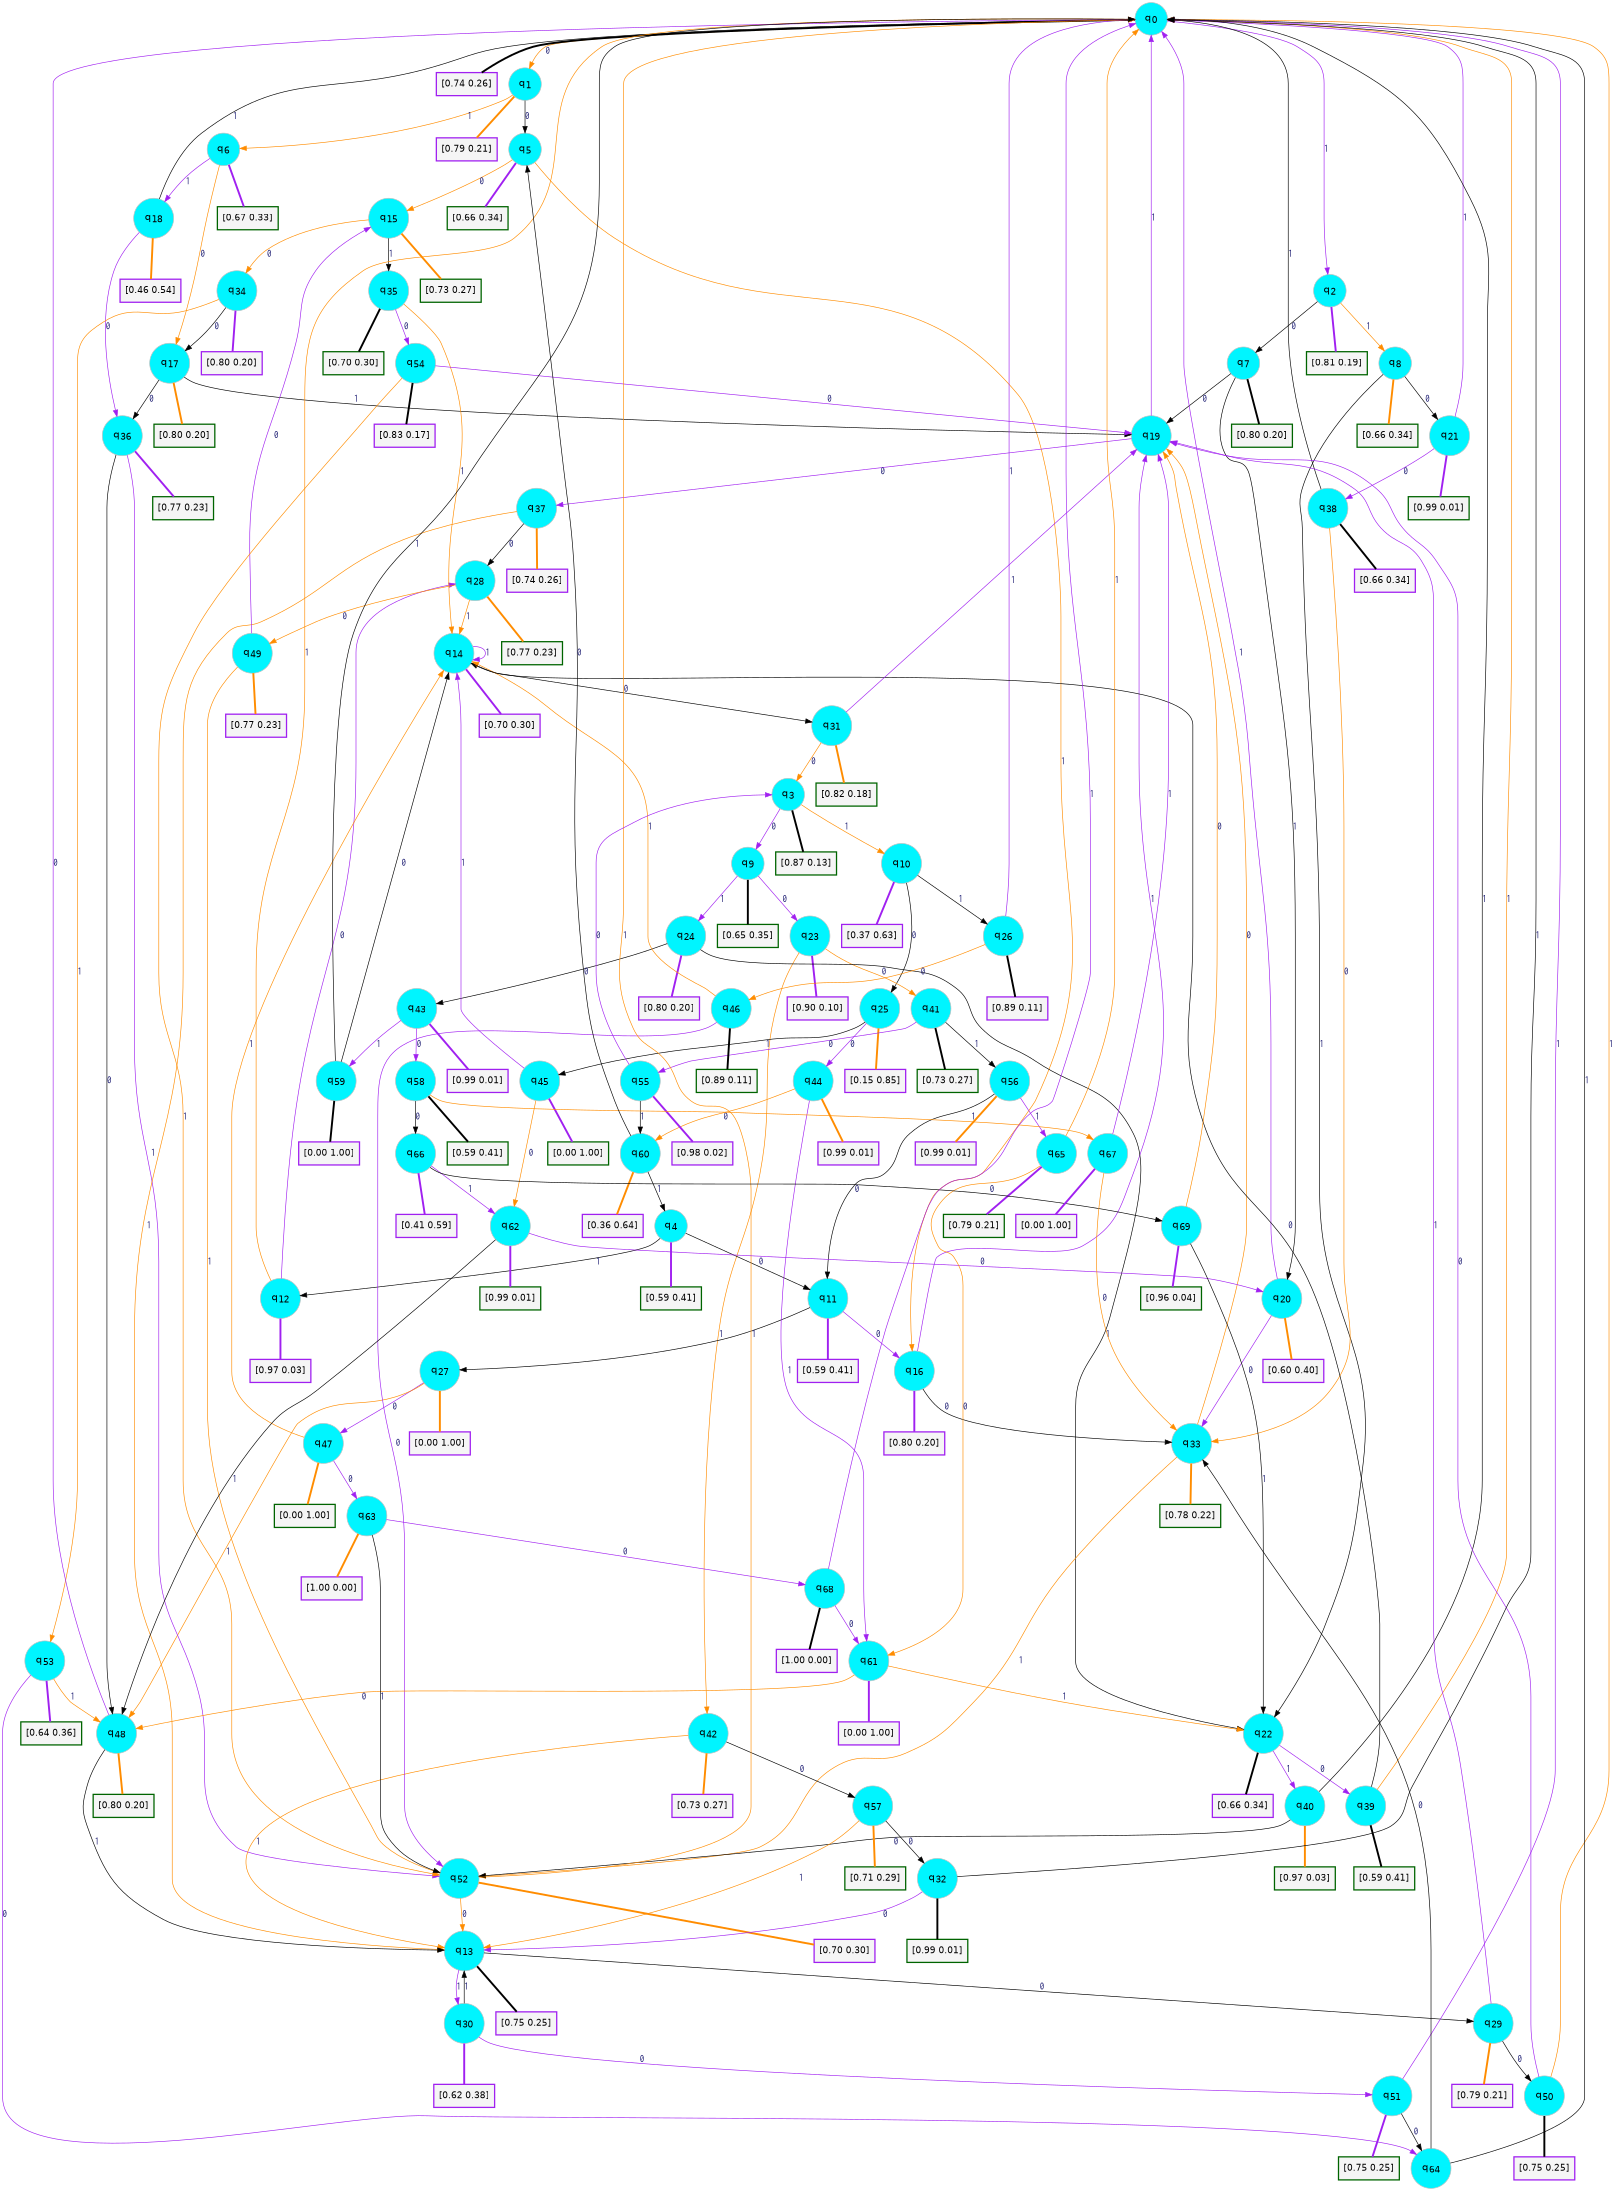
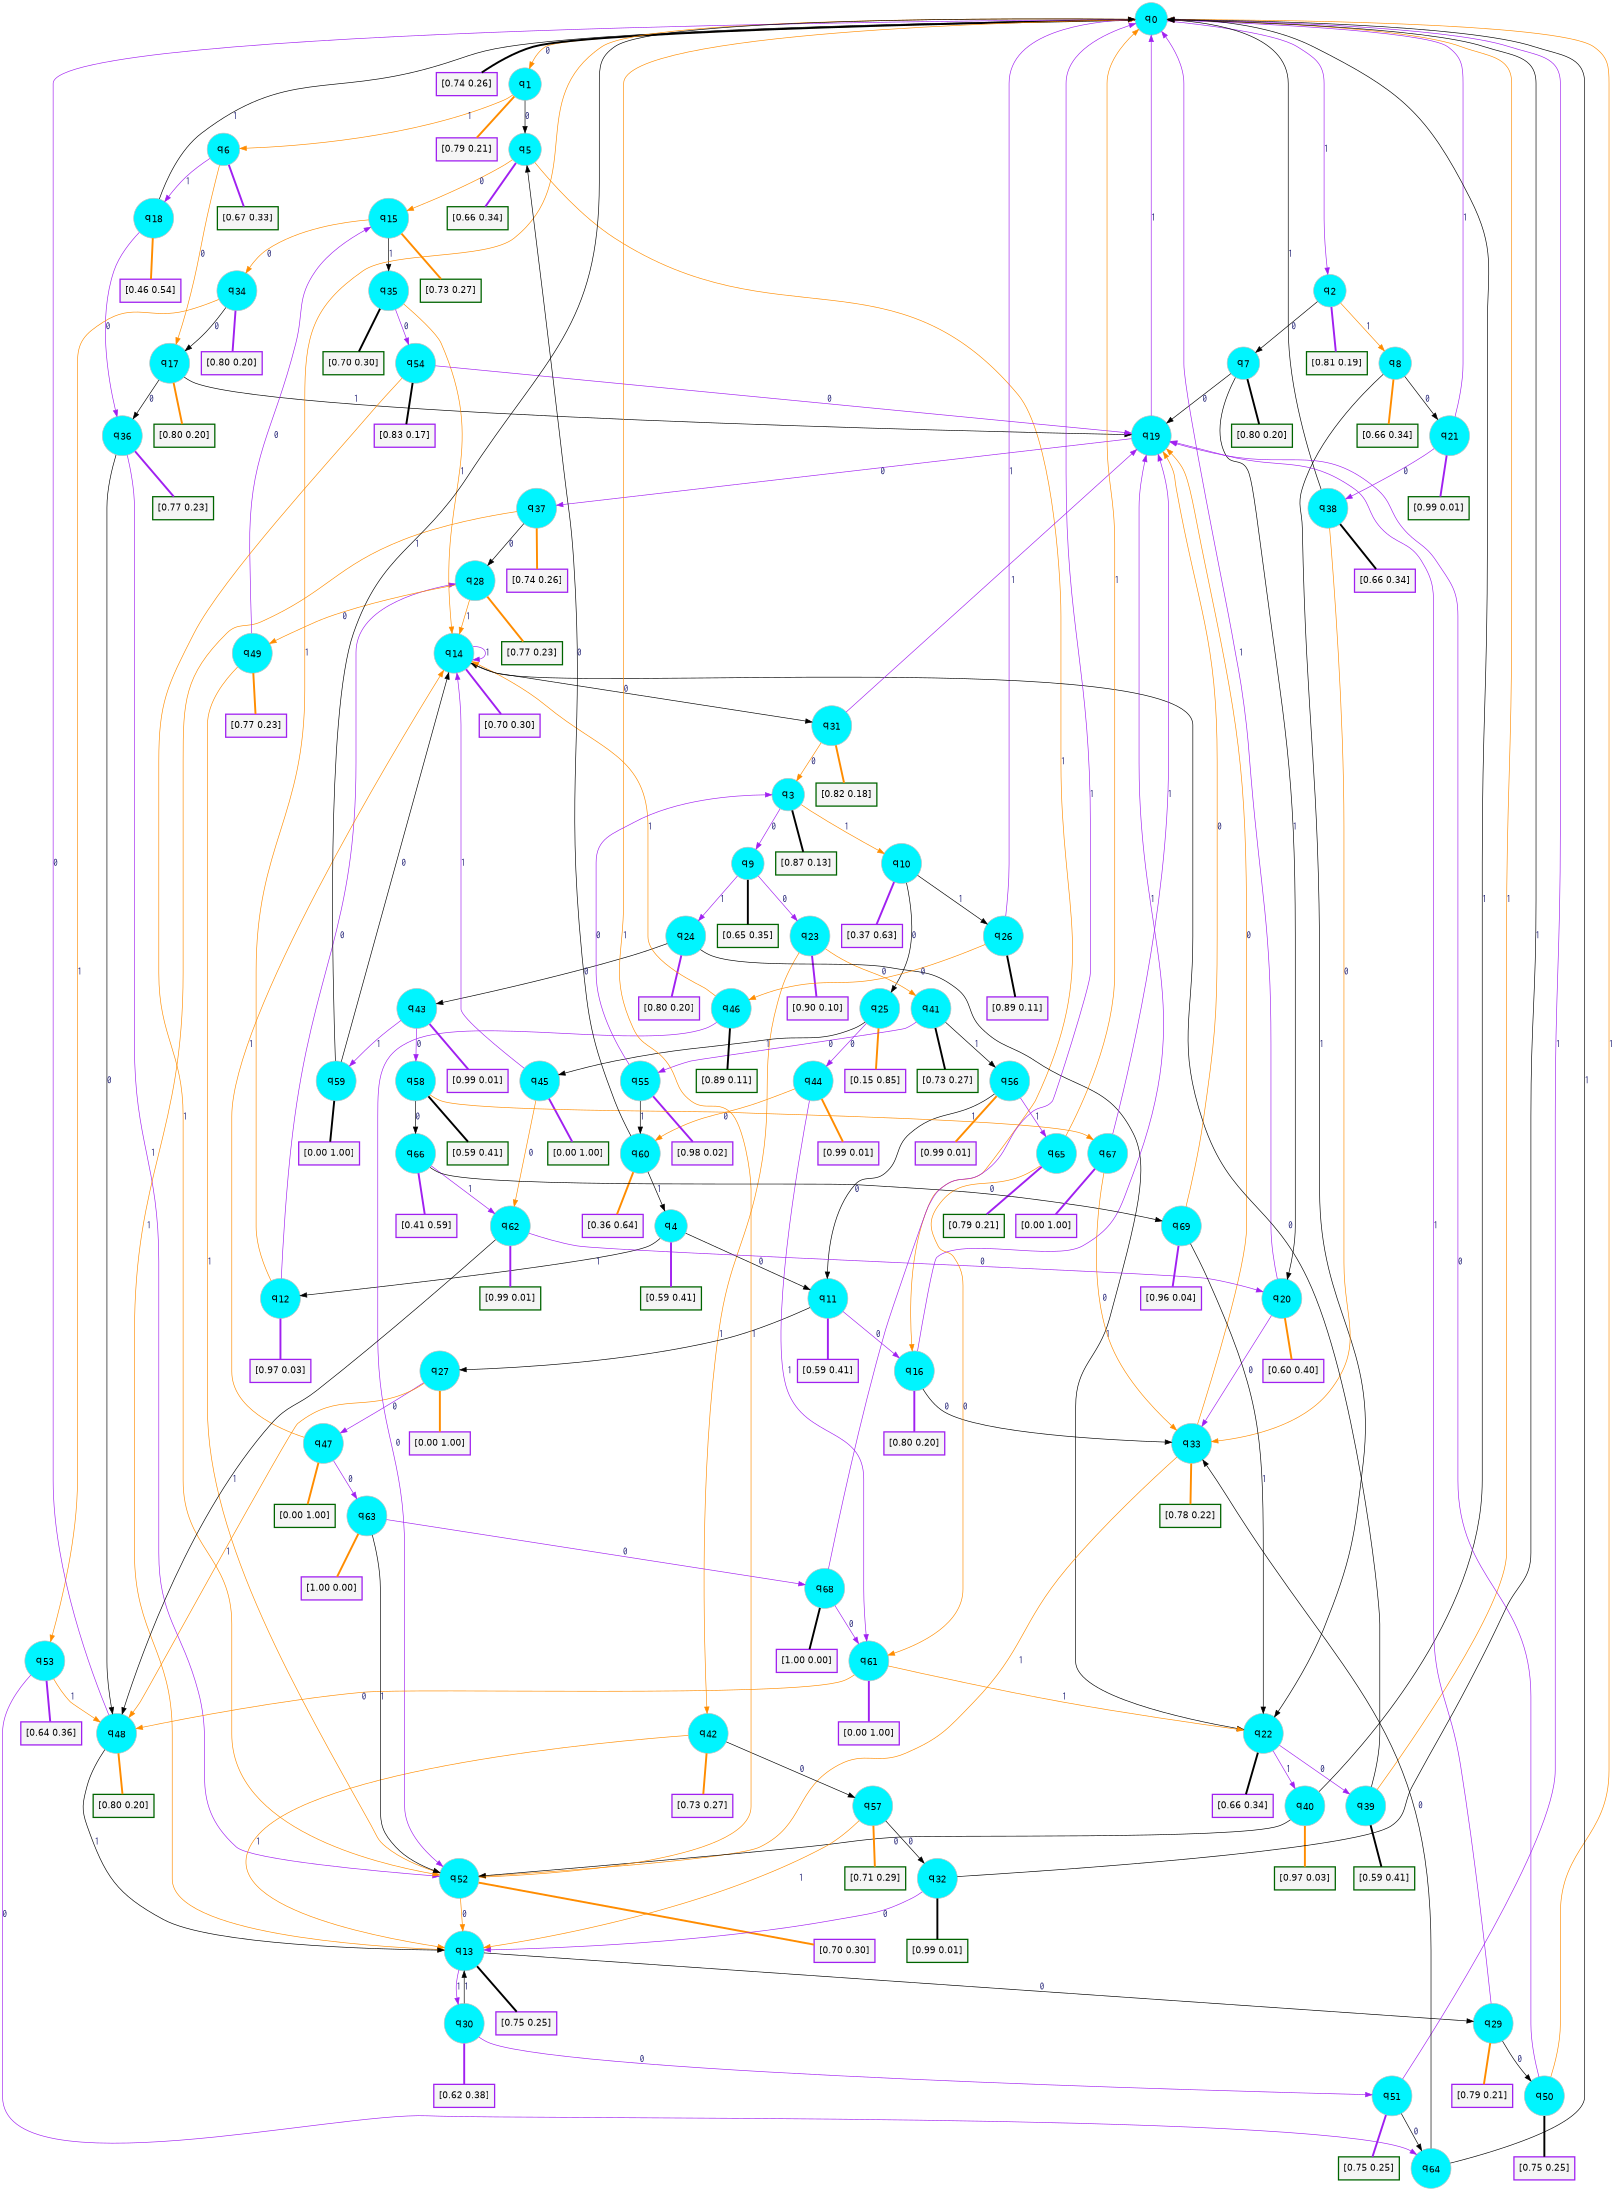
(1171, 1298) -> (1171, 1298)
(51, 1733) -> (51, 1733)
